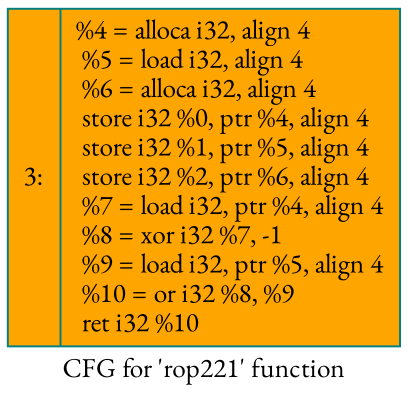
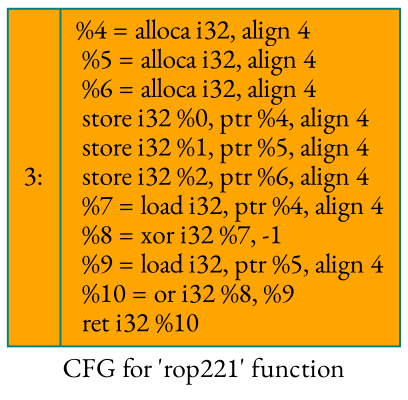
(190, 60) -> (197, 60)
